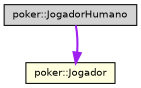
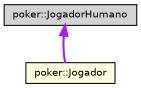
(77, 39) -> (64, 49)
